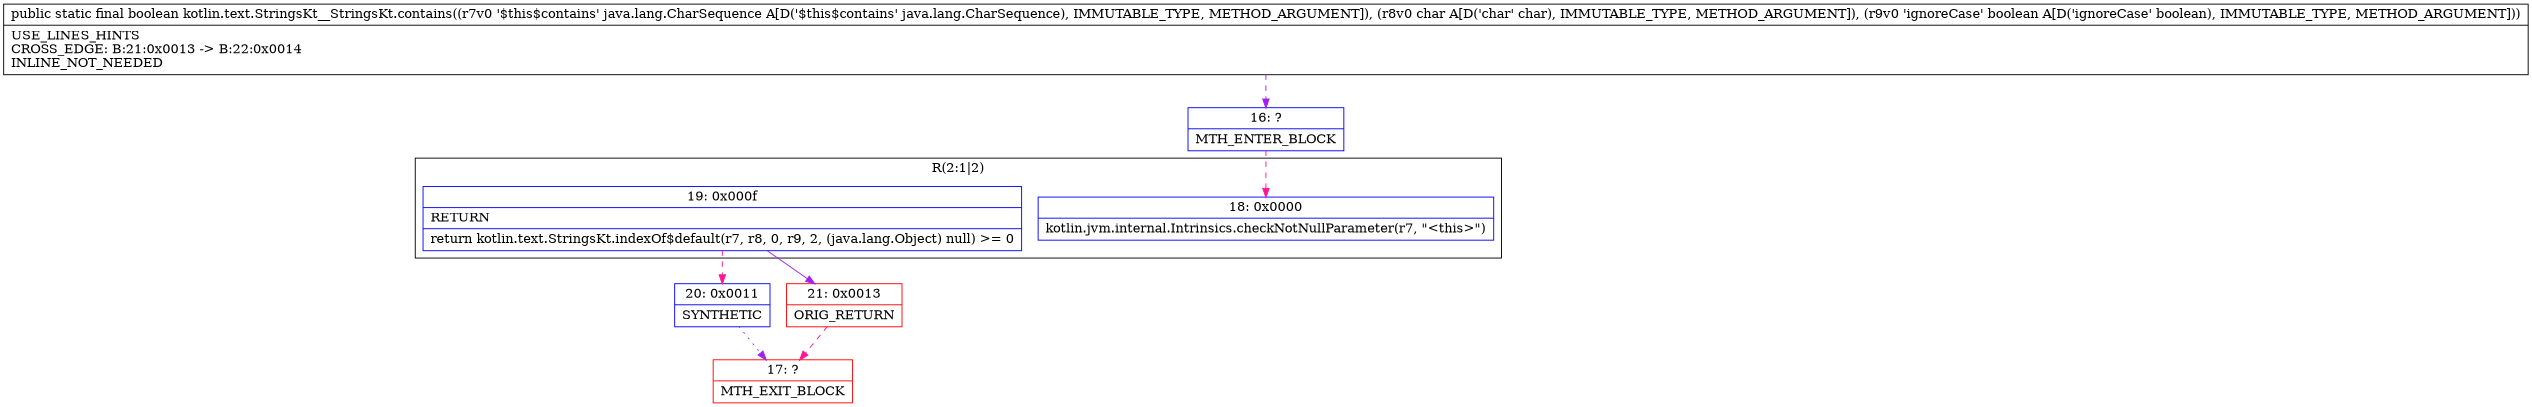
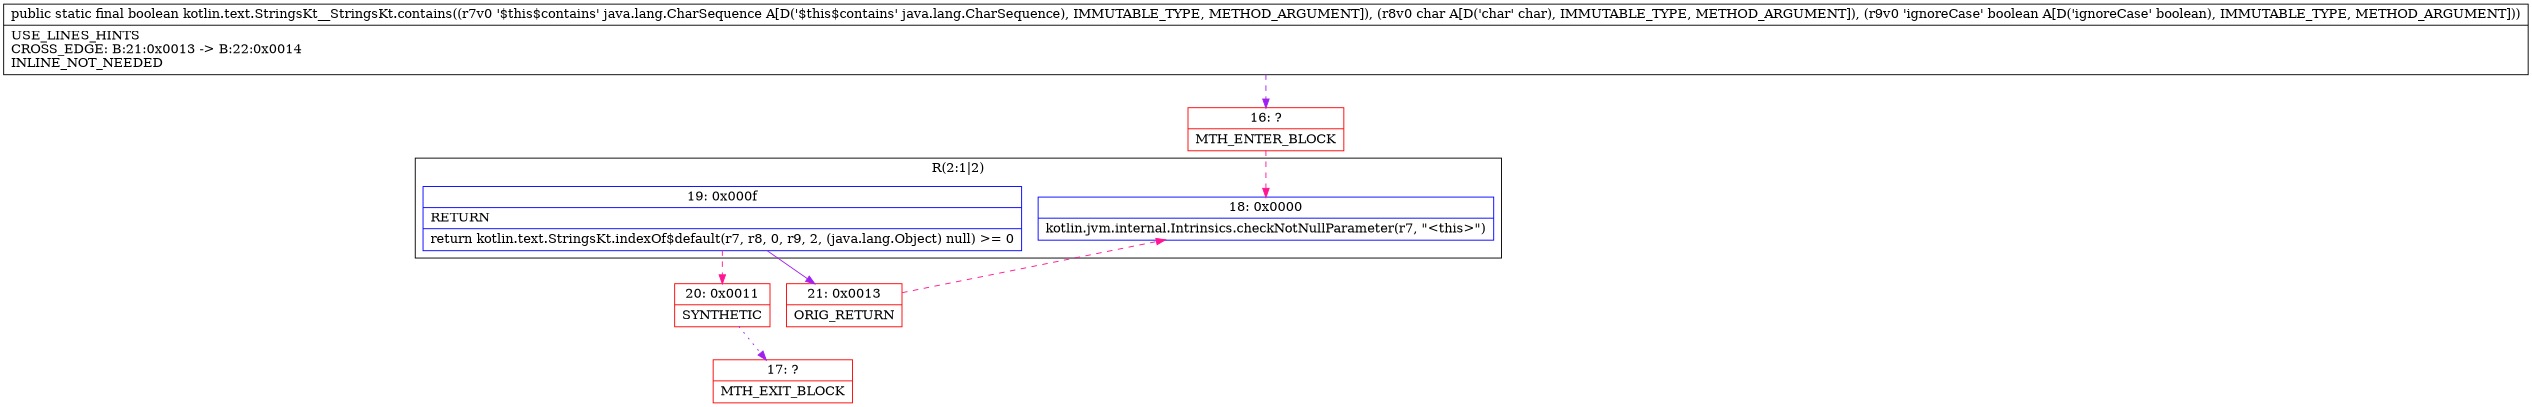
(1266, 129) -> (1266, 129)
(722, 305) -> (722, 305)
(816, 340) -> (1029, 267)
